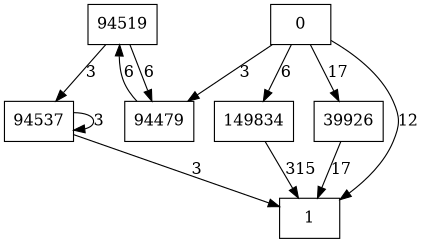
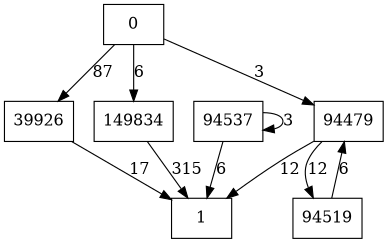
(85, 69) -> none
(129, 73) -> (318, 170)
(338, 73) -> (103, 73)
(397, 112) -> (274, 165)
(197, 170) -> (222, 170)
